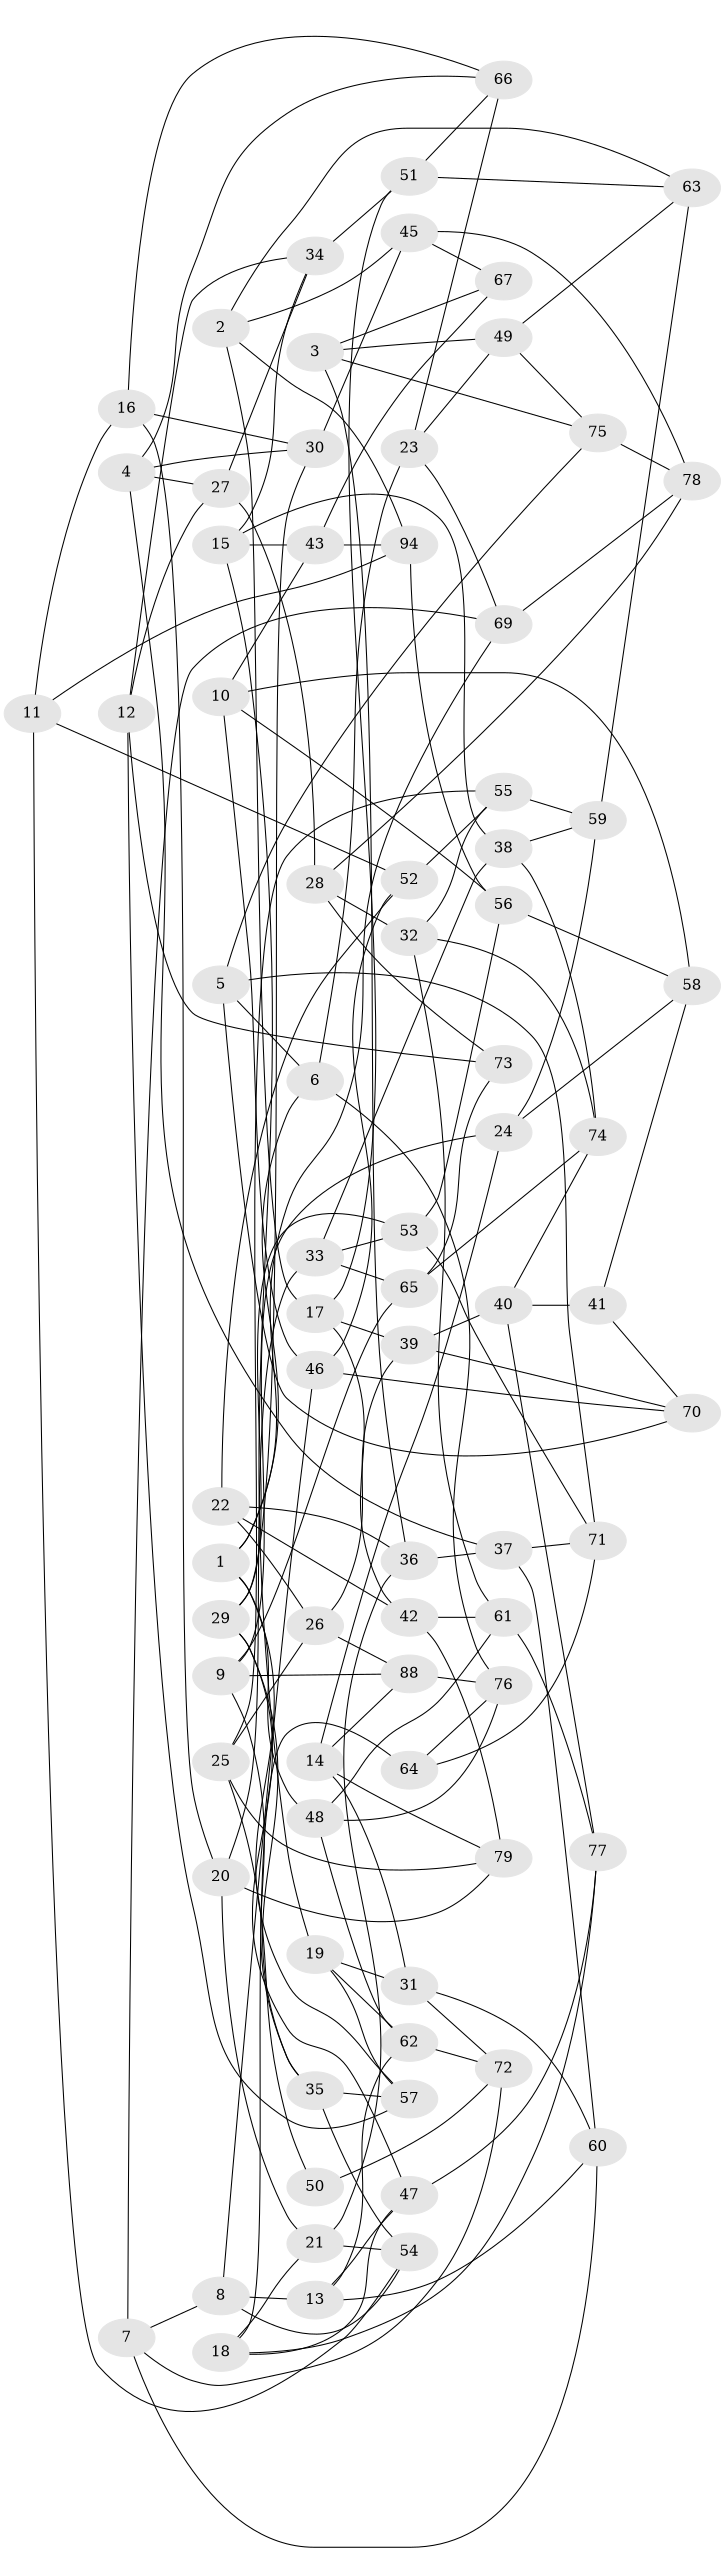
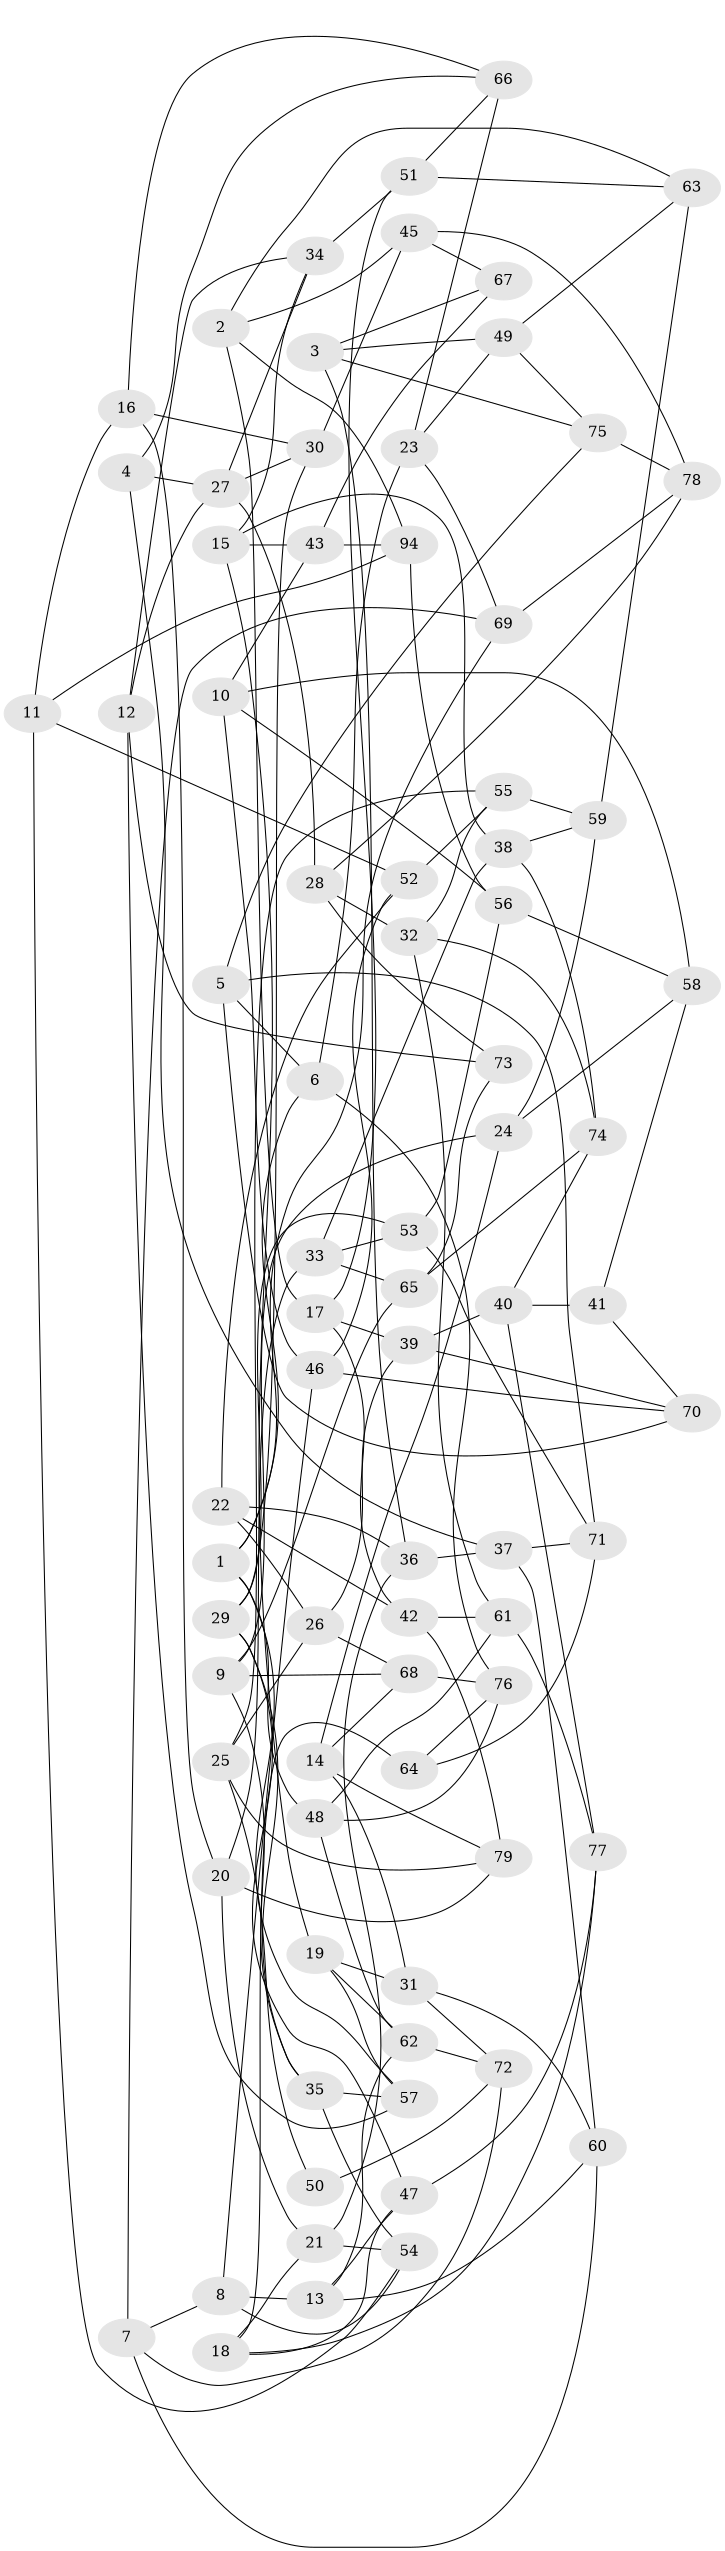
(220, 457) -> (260, 472)
(409, 1674) -> (409, 1674)
